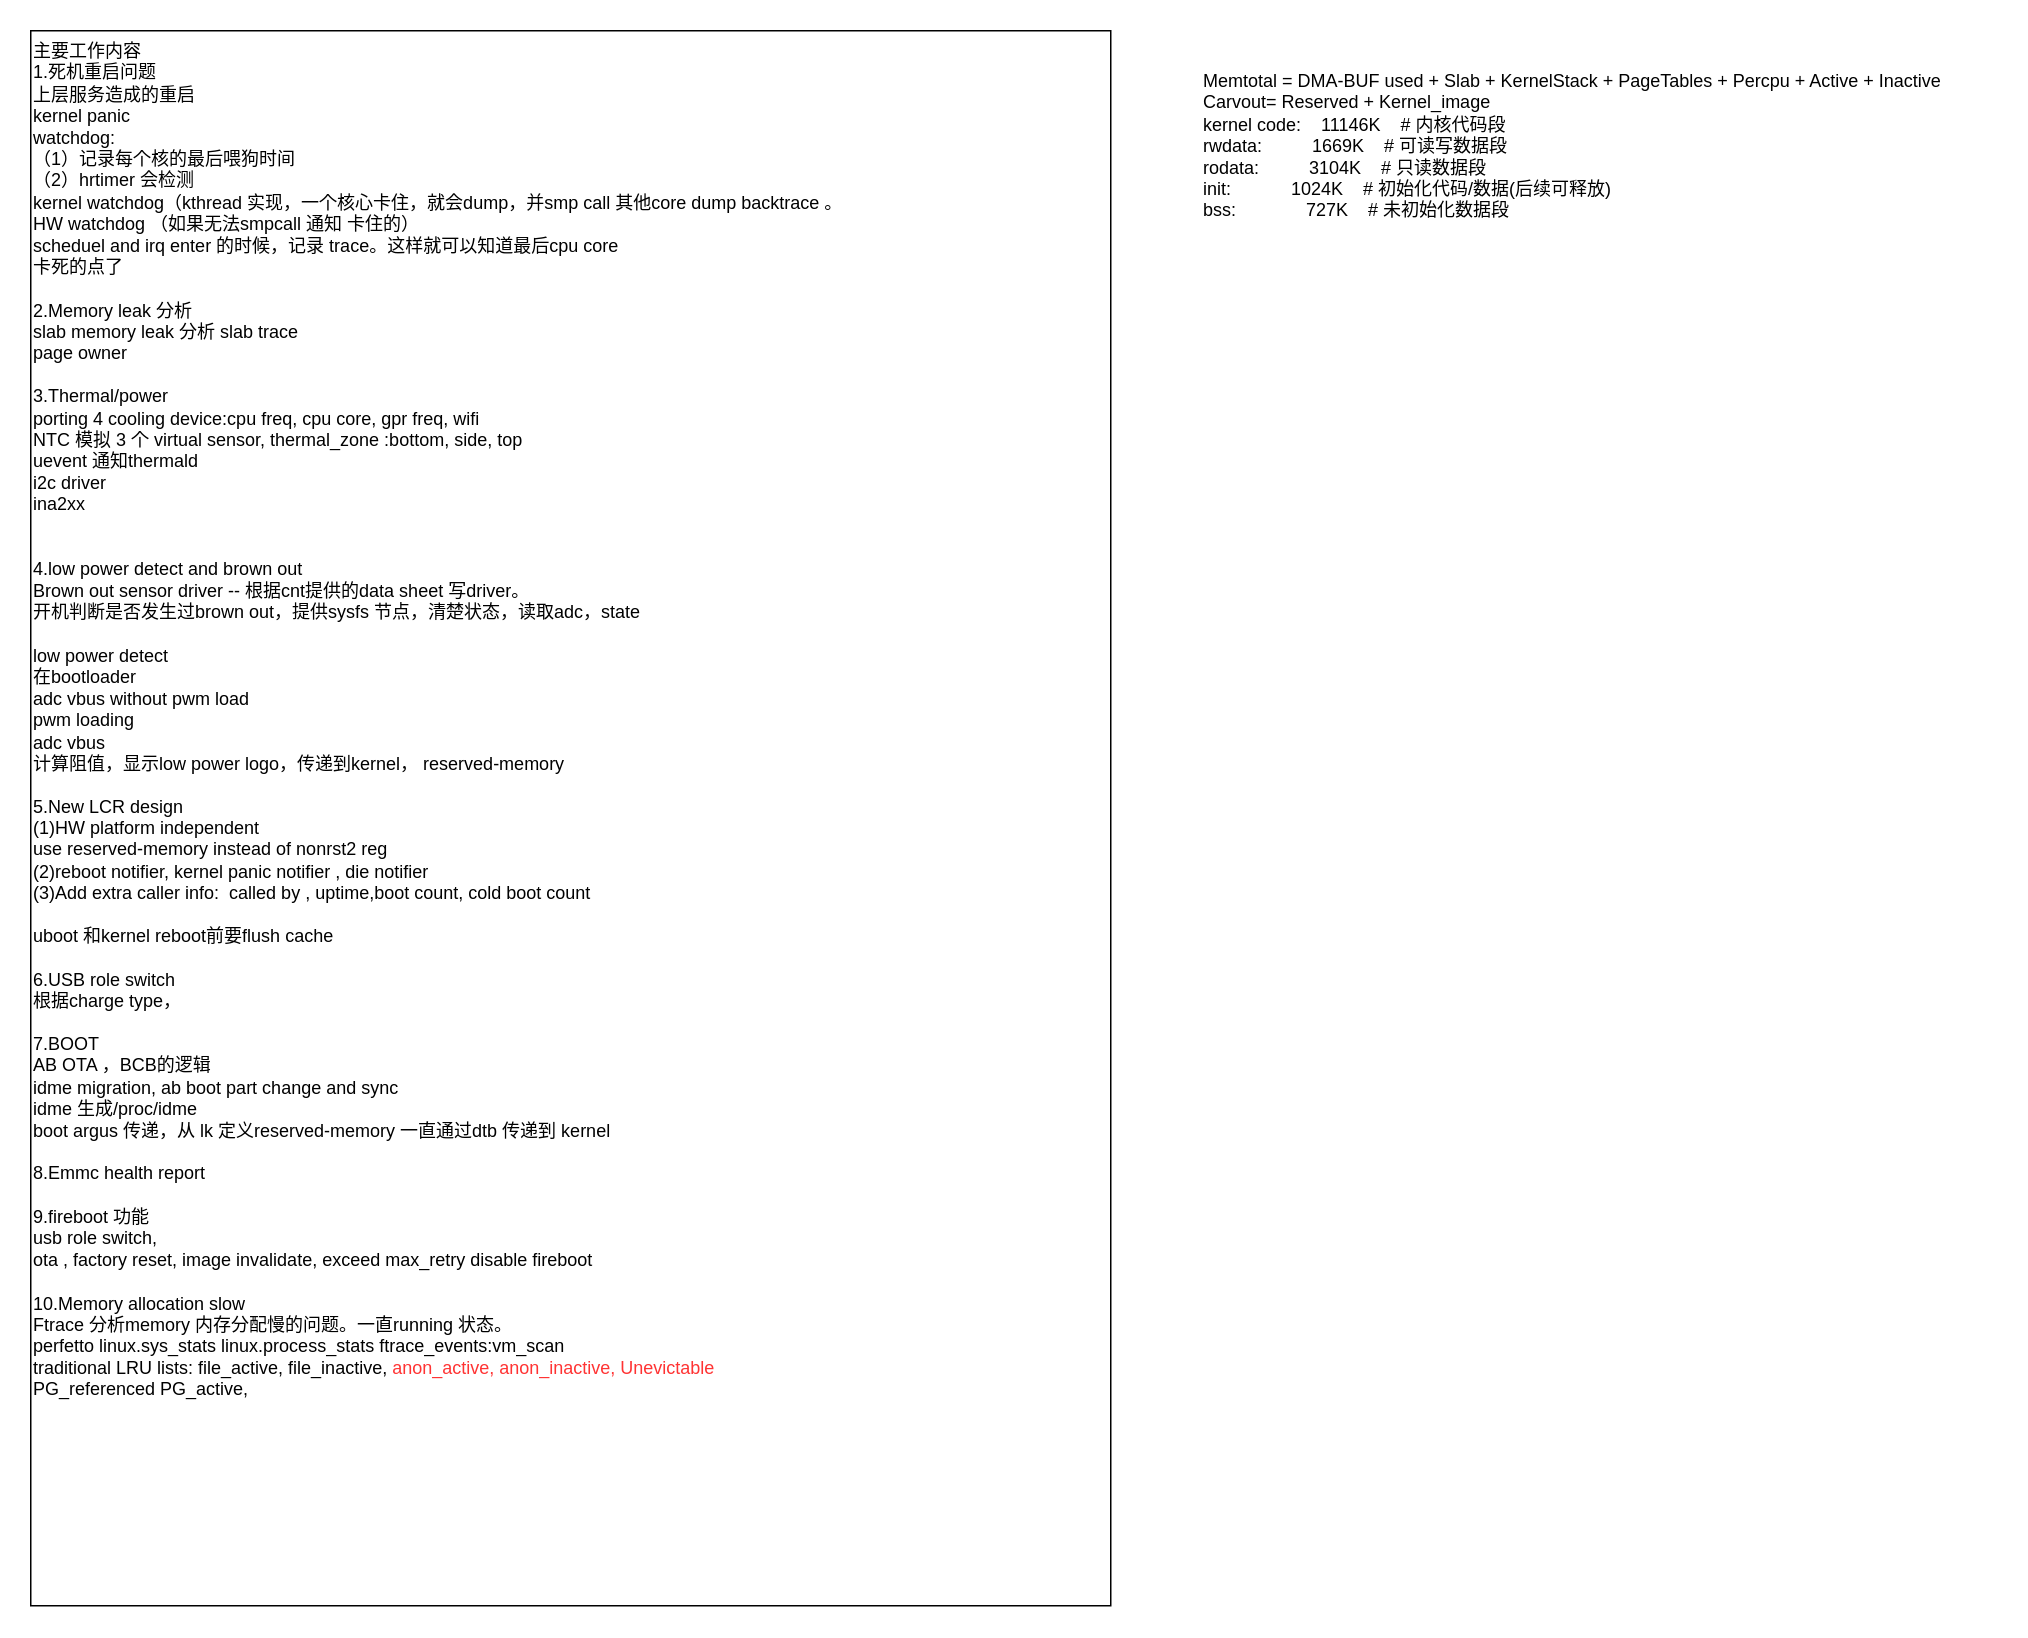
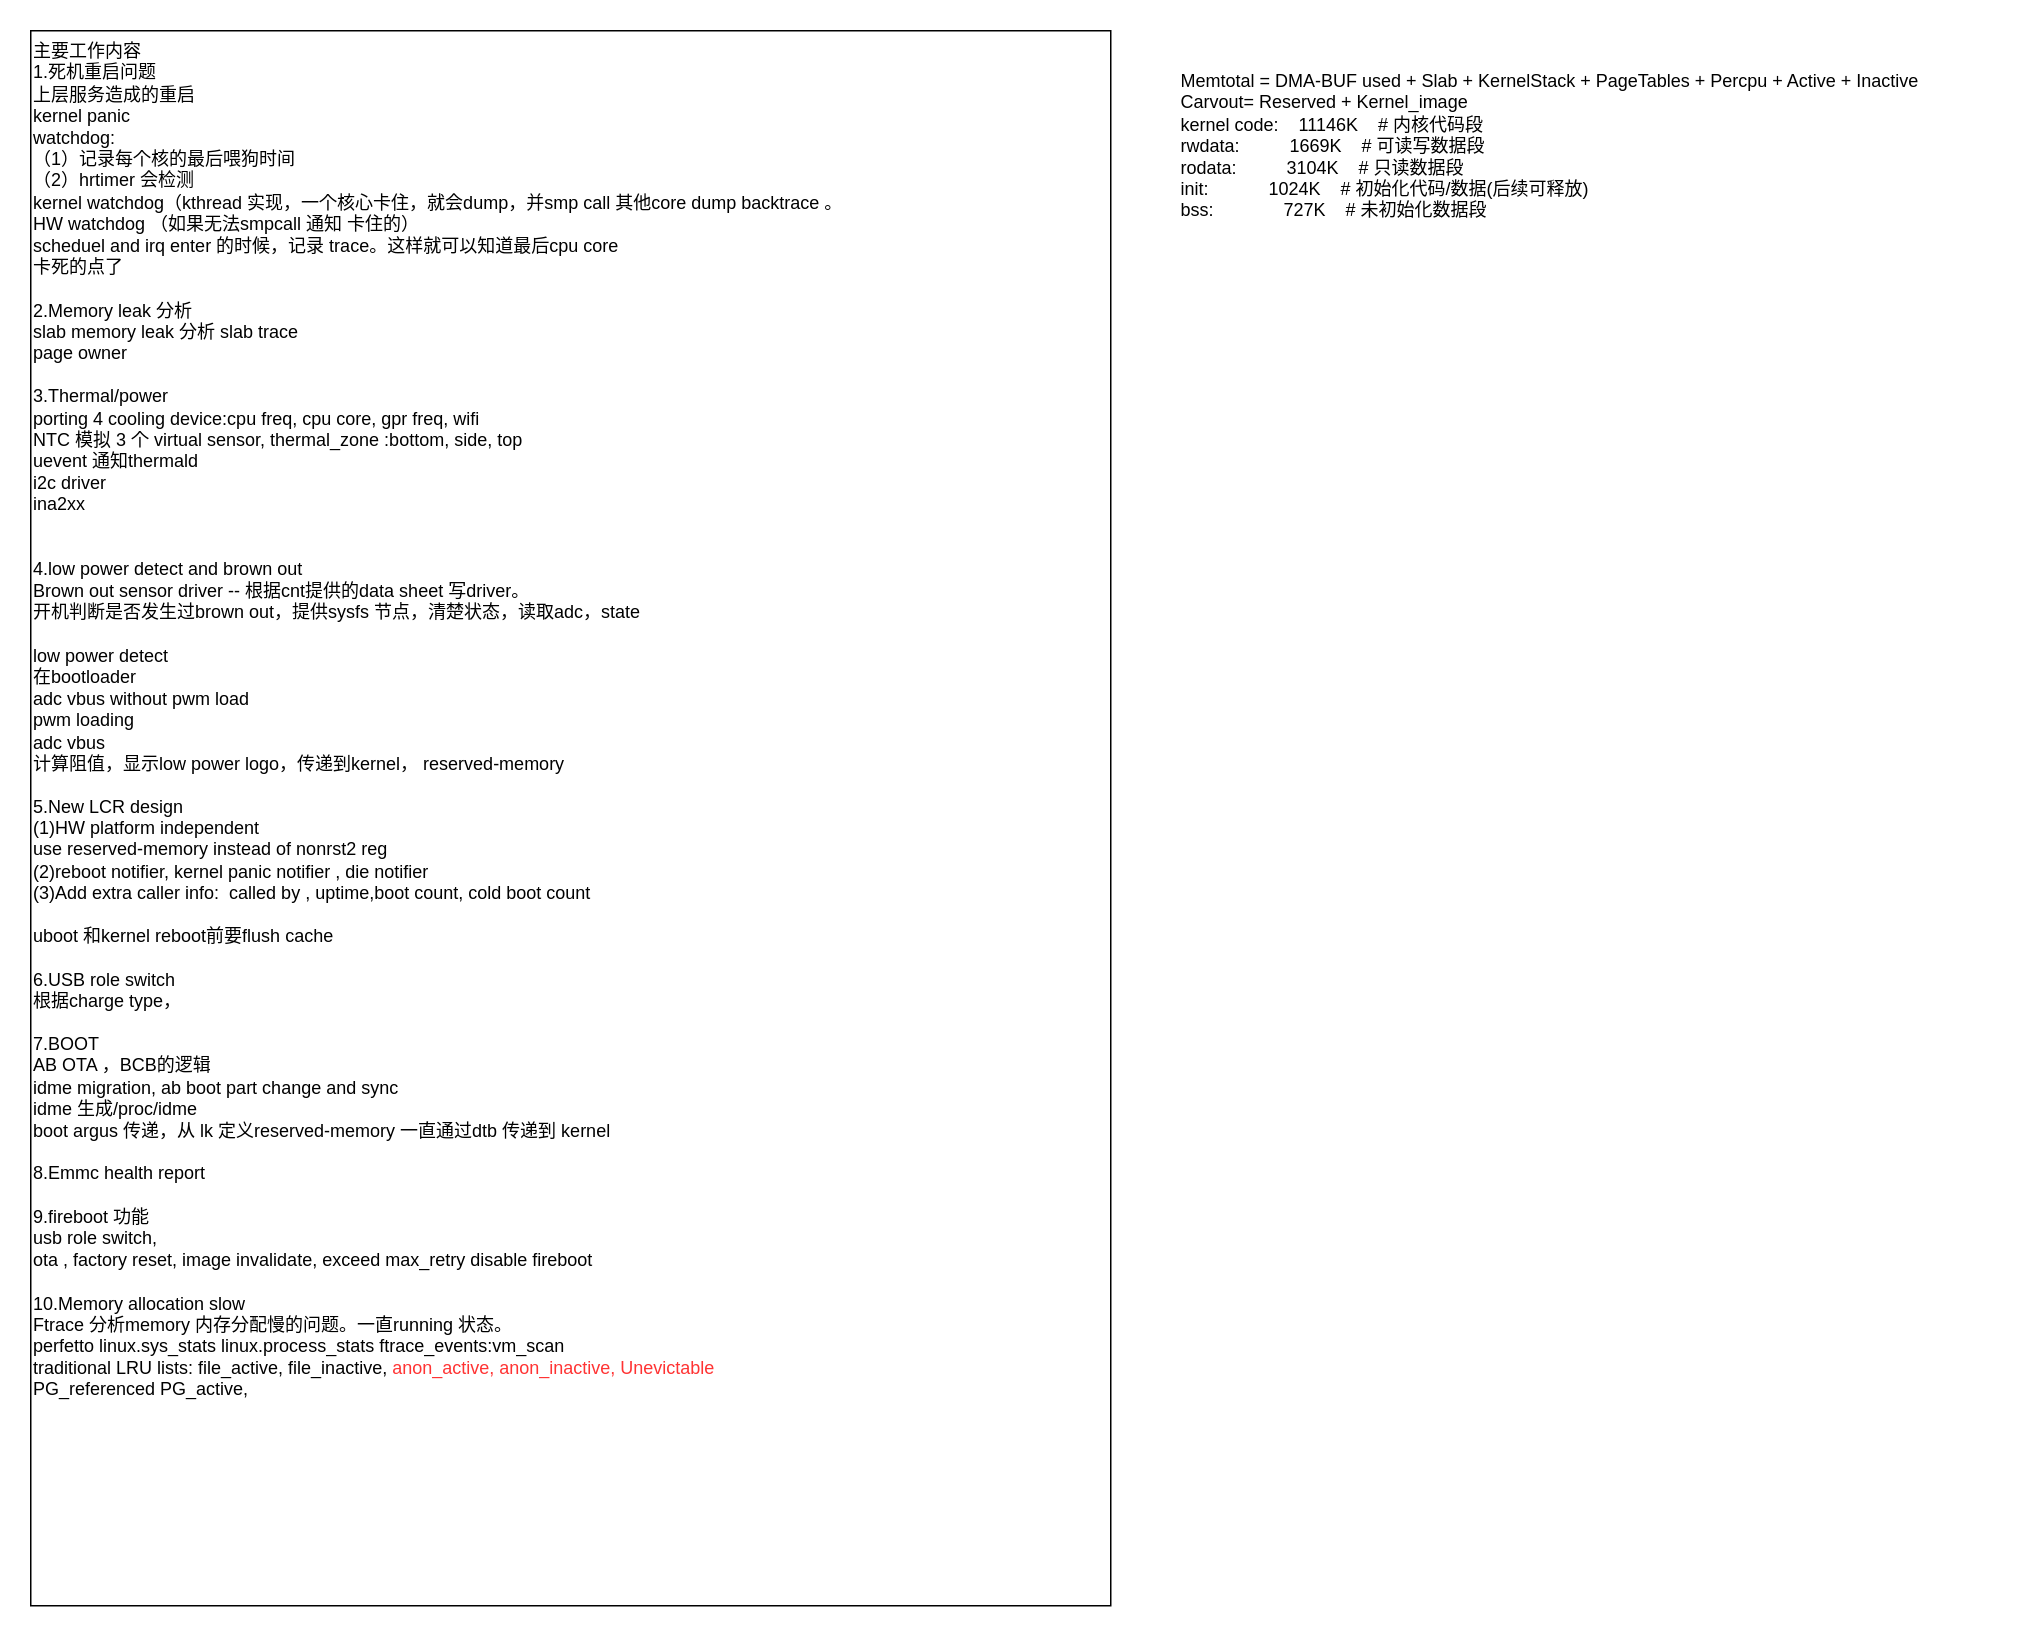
(1598, 151) -> (1576, 151)
